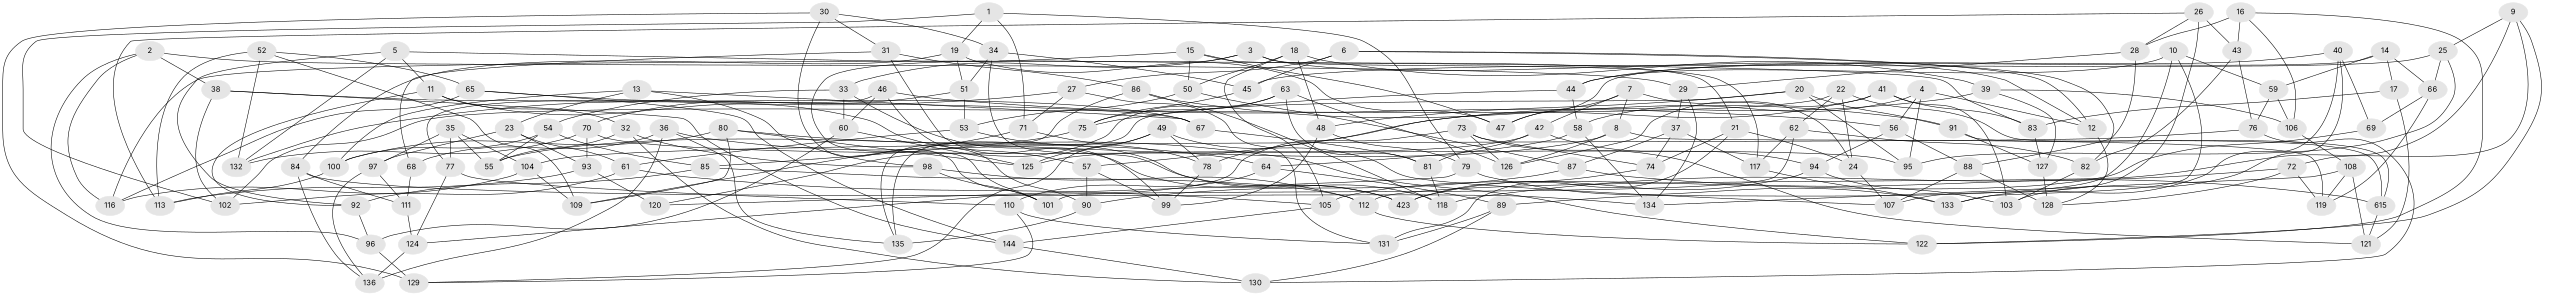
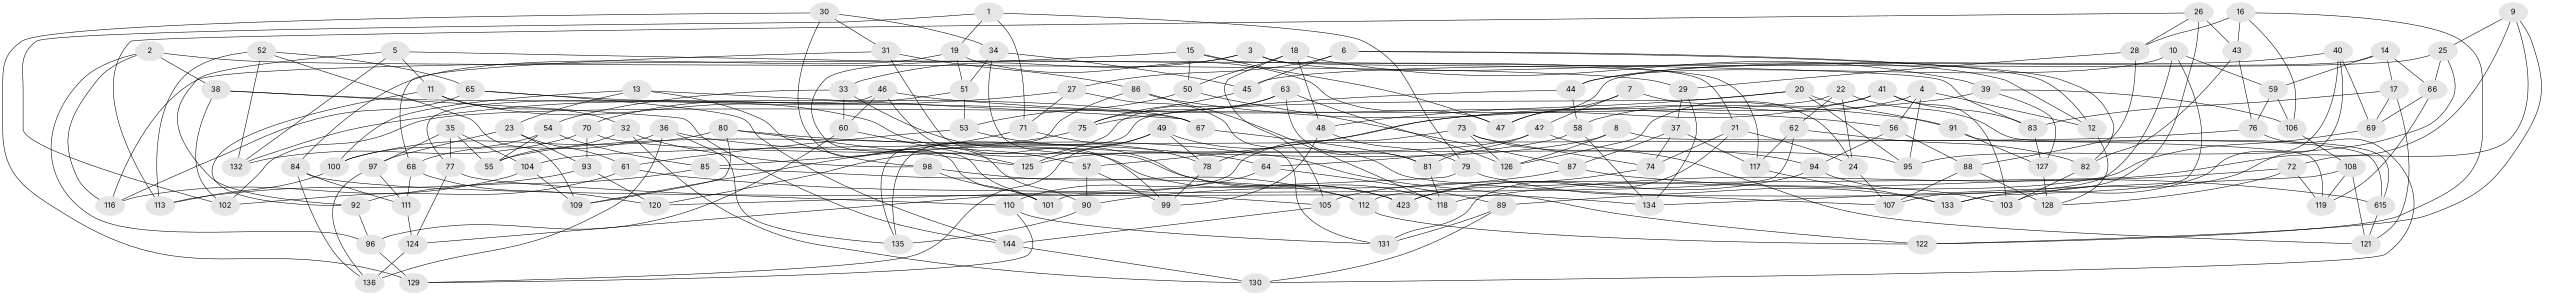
(1624, 109) -> none
none -> (2383, 109)
none -> (531, 191)
